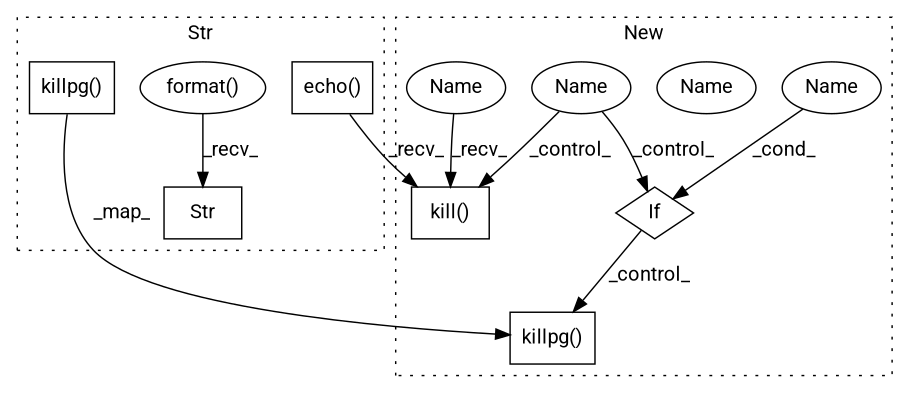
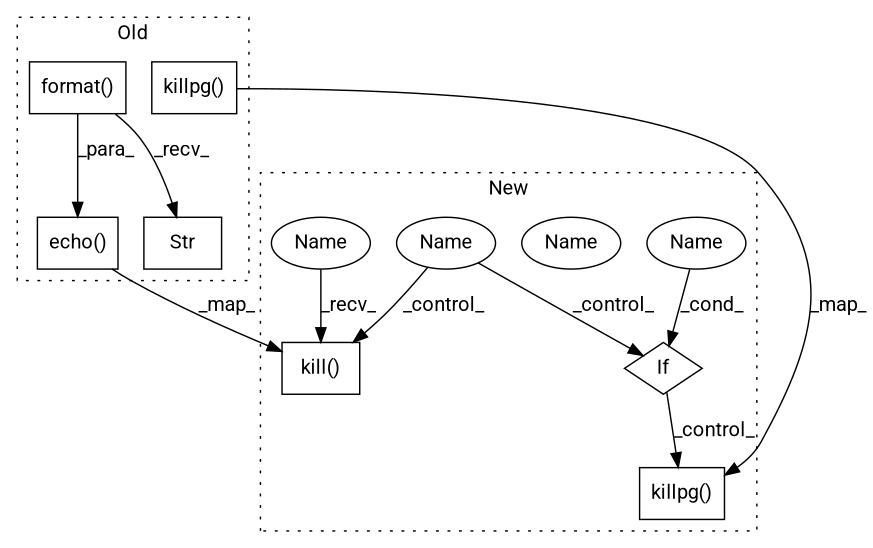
(201, 34) -> (133, 34)
(203, 88) -> (78, 88)
(417, 150) -> (227, 306)
none -> (78, 158)
